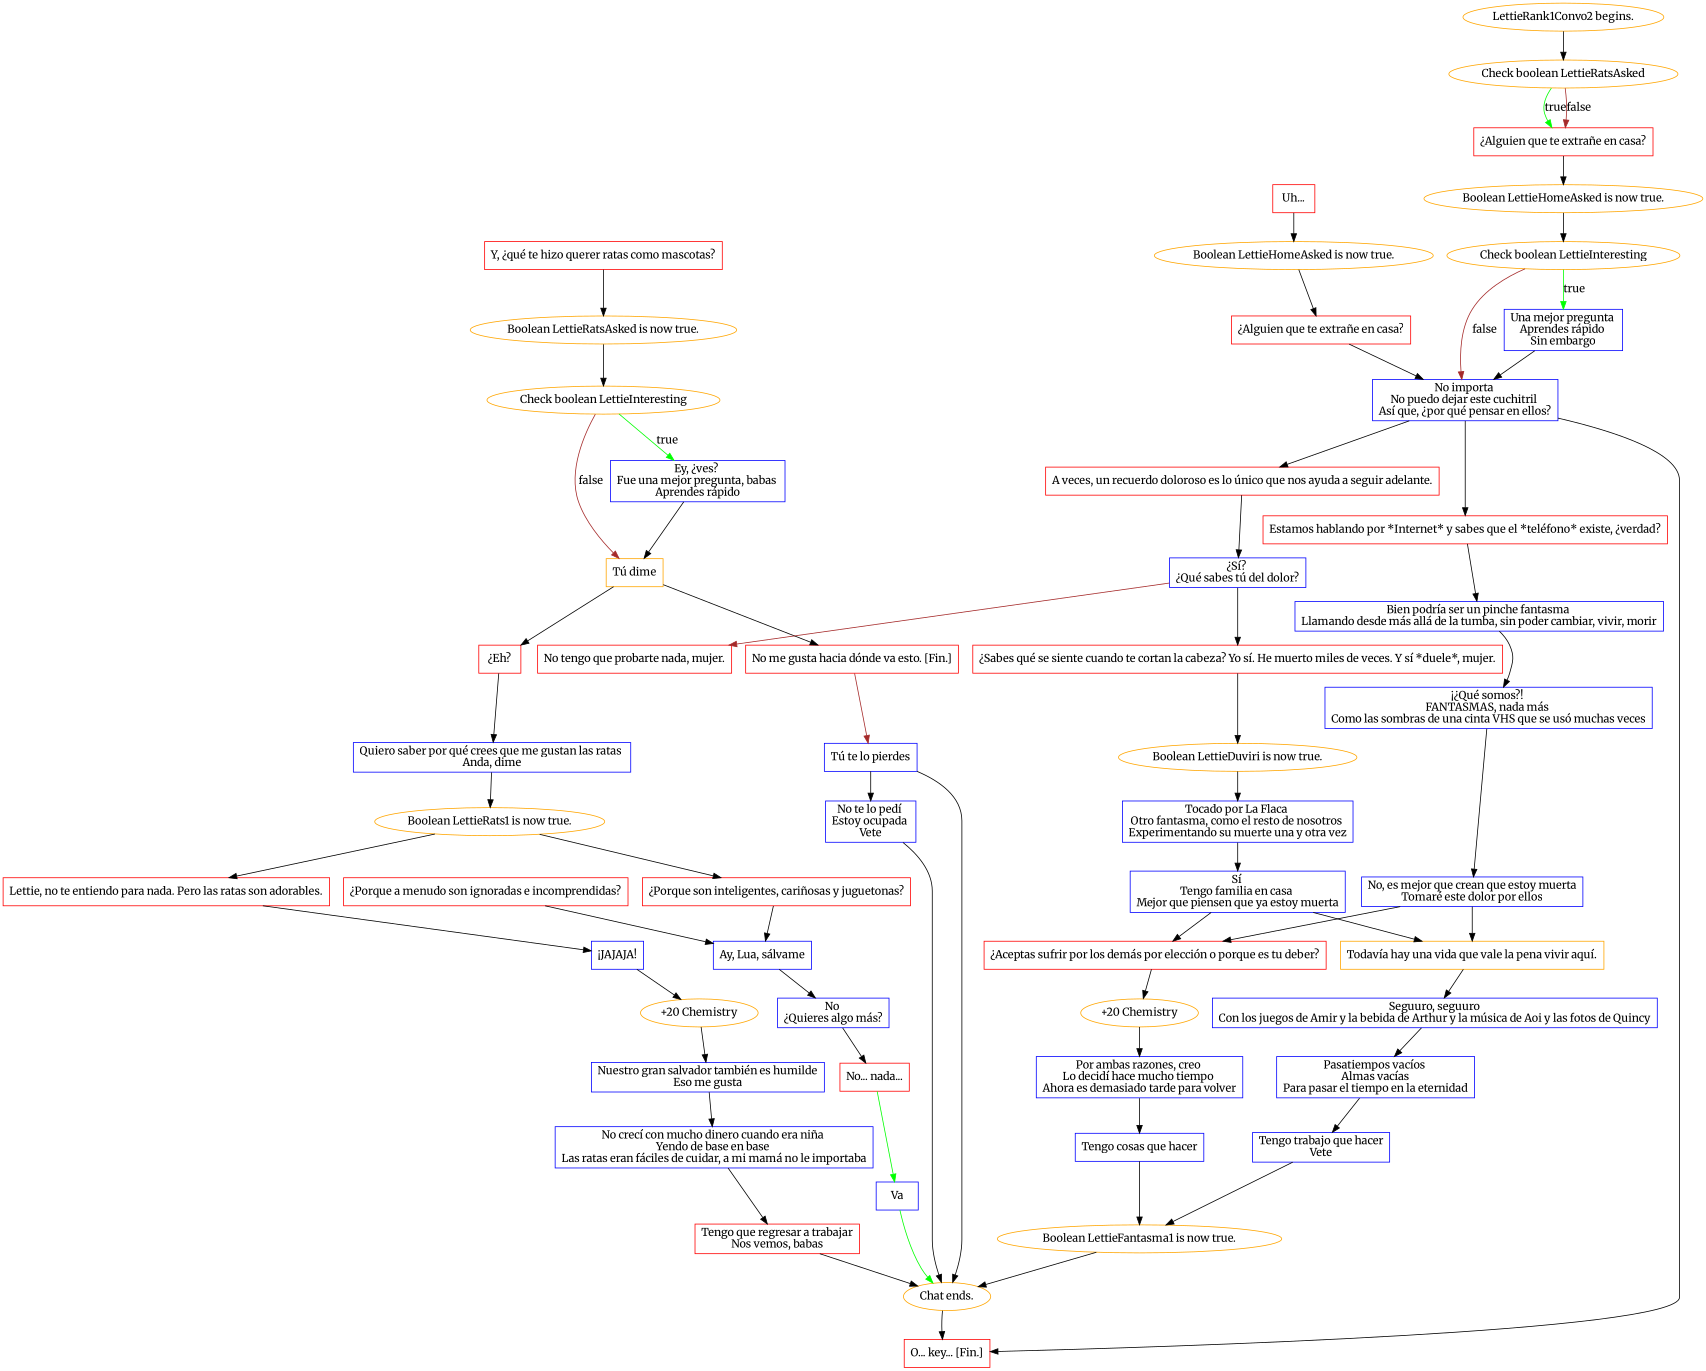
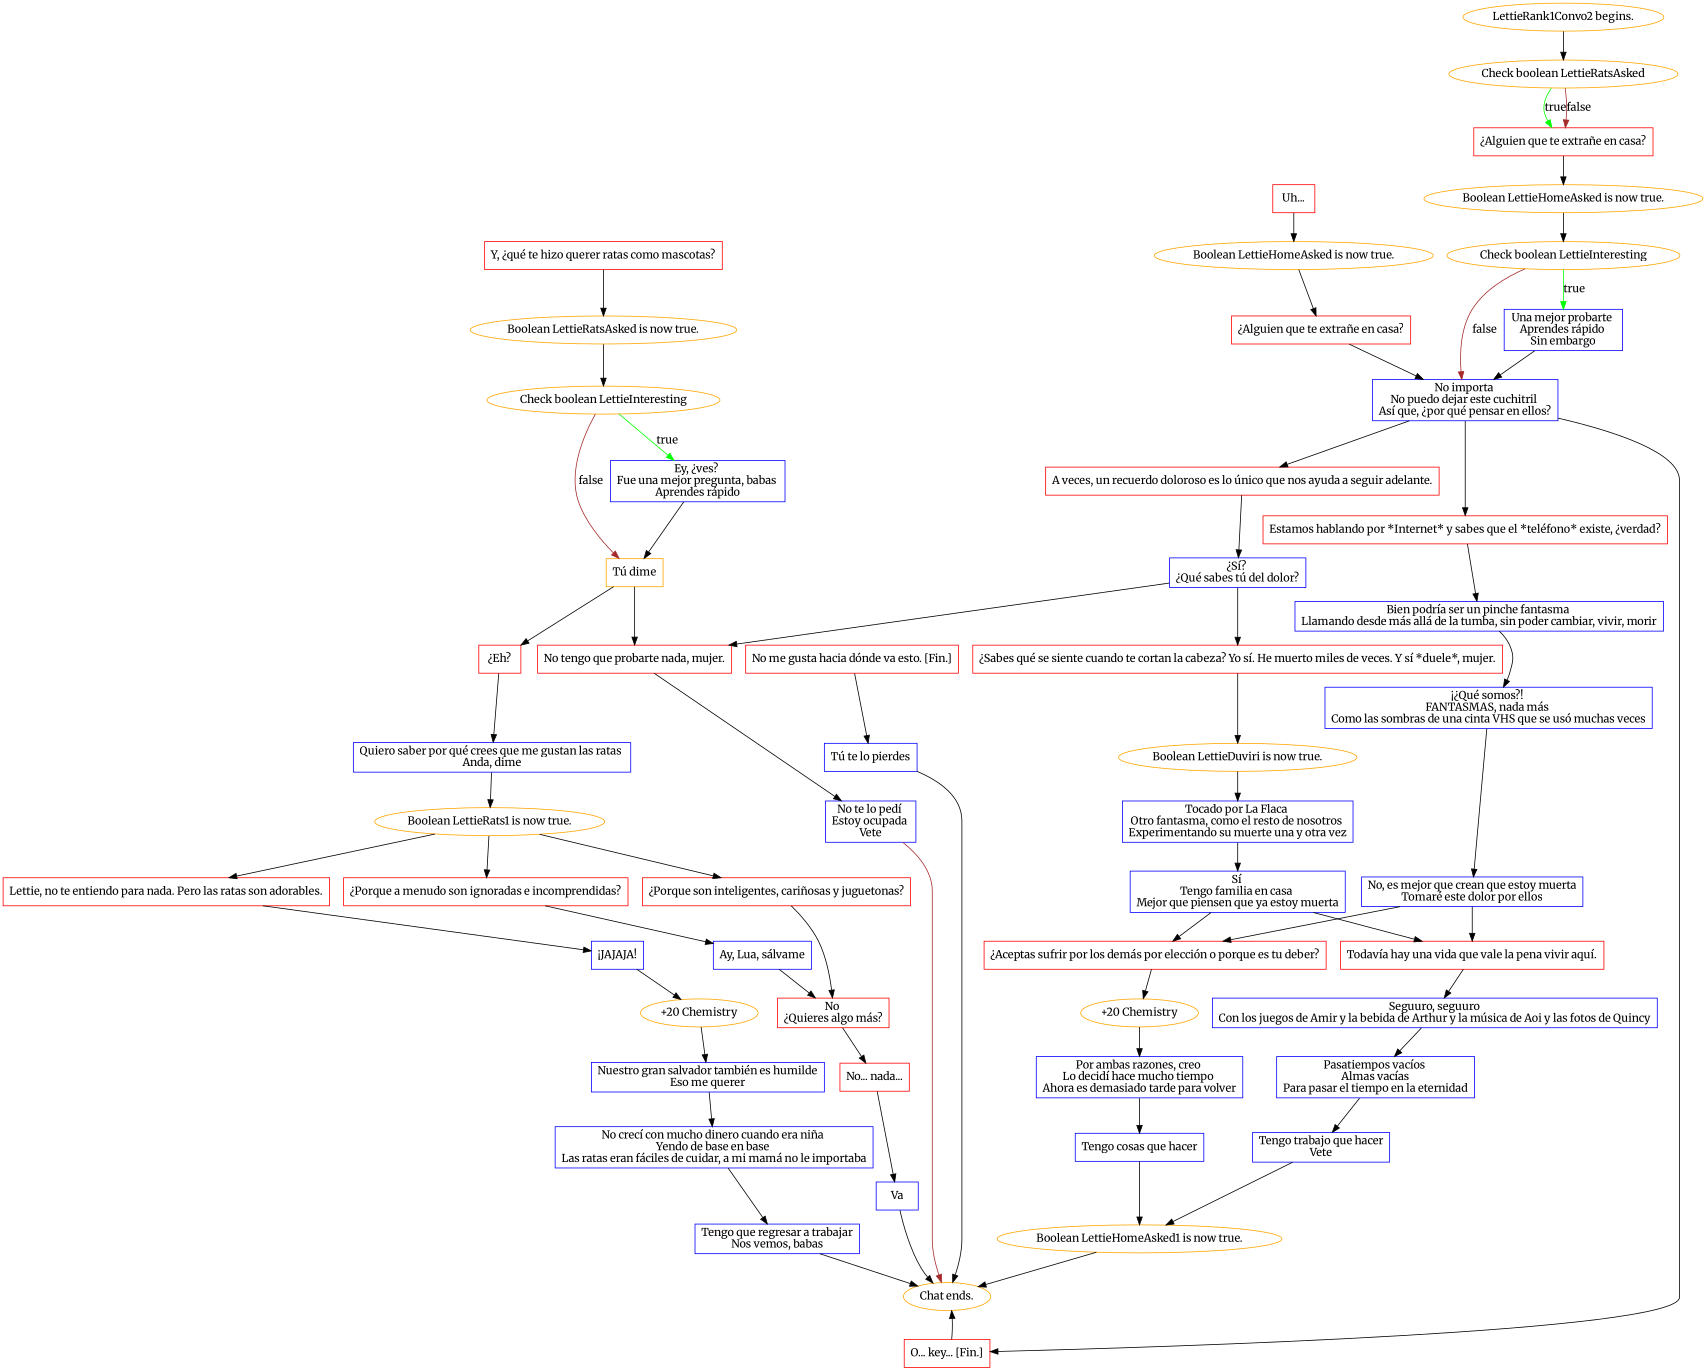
(1563, 330) -> (1563, 330)
(737, 613) -> (635, 612)
(953, 614) -> (953, 614)
(861, 704) -> (861, 704)
(871, 782) -> (744, 735)
none -> (488, 853)
(770, 920) -> (820, 944)
(1472, 955) -> (1472, 955)
(833, 1013) -> (833, 1013)
(932, 1054) -> (932, 1054)
(708, 1077) -> (708, 1077)
(885, 1133) -> (885, 1133)
(777, 1239) -> (777, 1239)
(1140, 1239) -> (1140, 1239)
(910, 1245) -> (910, 1245)
(942, 1321) -> (952, 1329)
